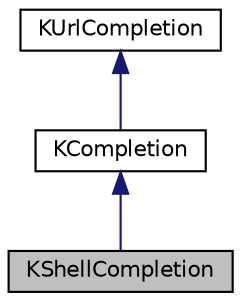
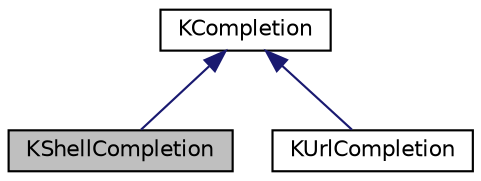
(121, 102) -> (317, 98)
